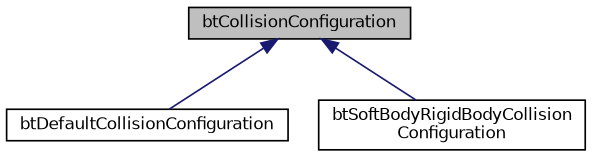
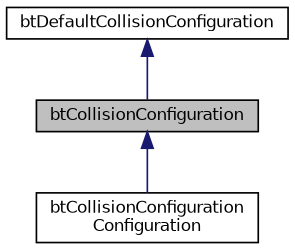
(216, 79) -> (147, 78)
(452, 125) -> (147, 218)
